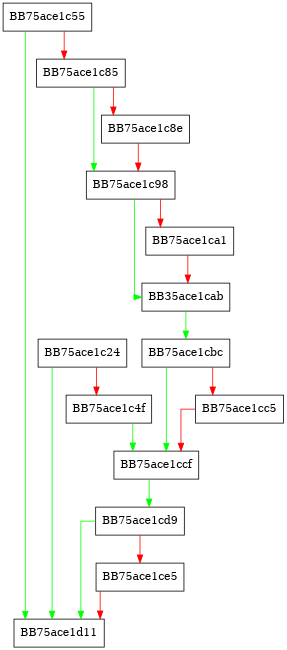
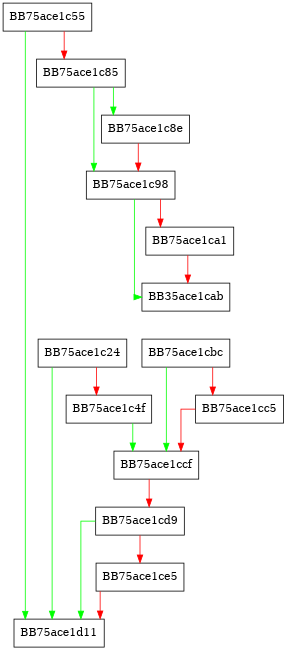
(113, 97) -> (113, 97)
(186, 321) -> none
(149, 489) -> (149, 489)
